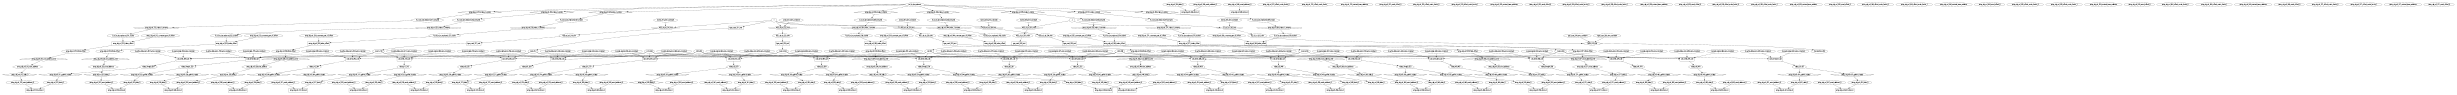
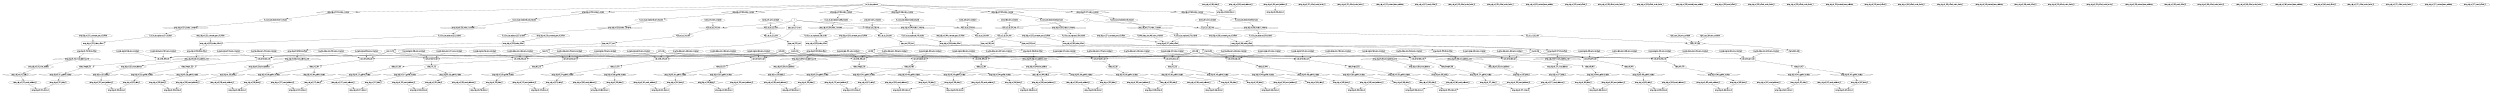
(1203, 55) -> (1158, 39)
